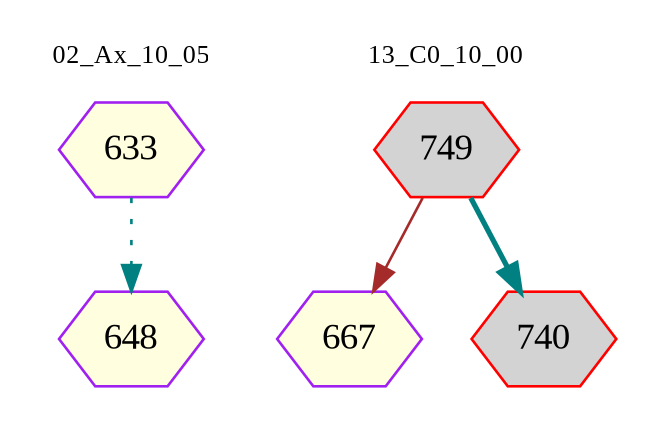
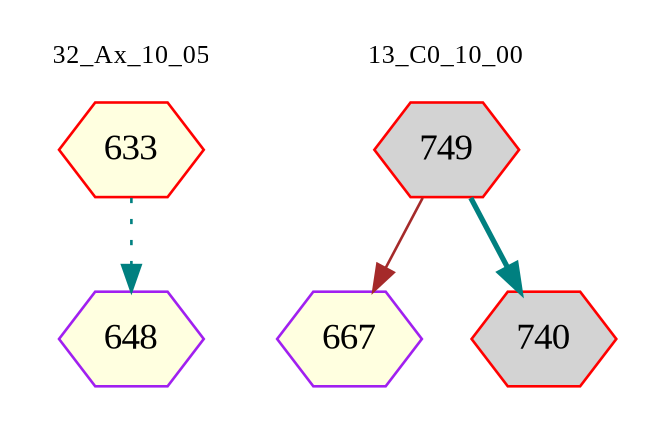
(133, 56) -> (133, 56)
(131, 150) -> (131, 150)
